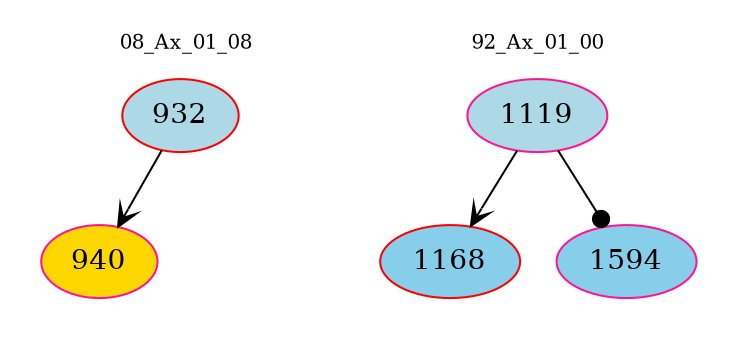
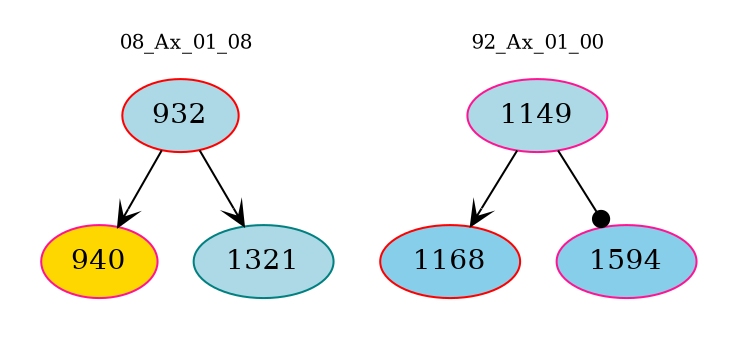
(537, 116) -> (537, 116)
none -> (264, 262)
